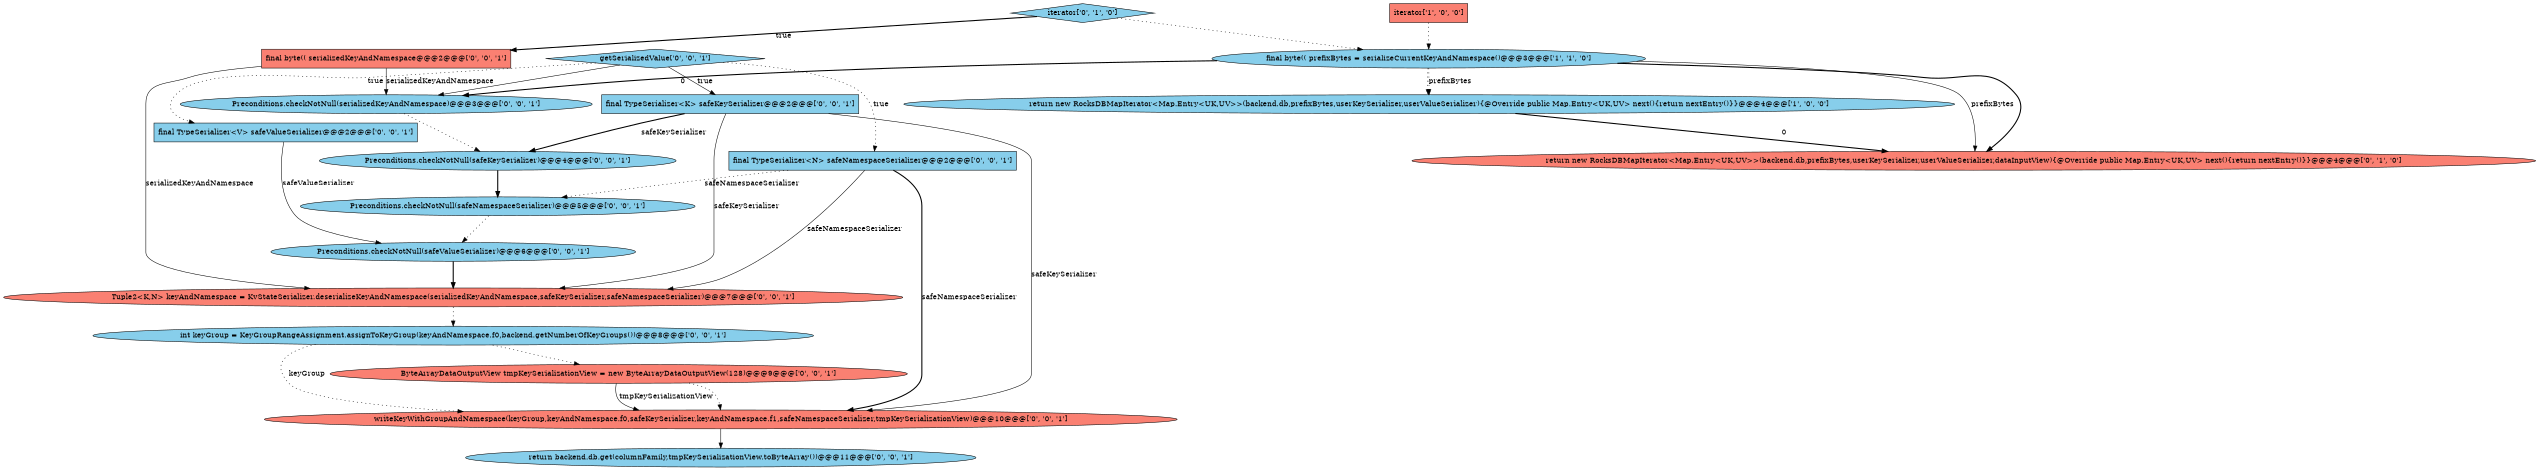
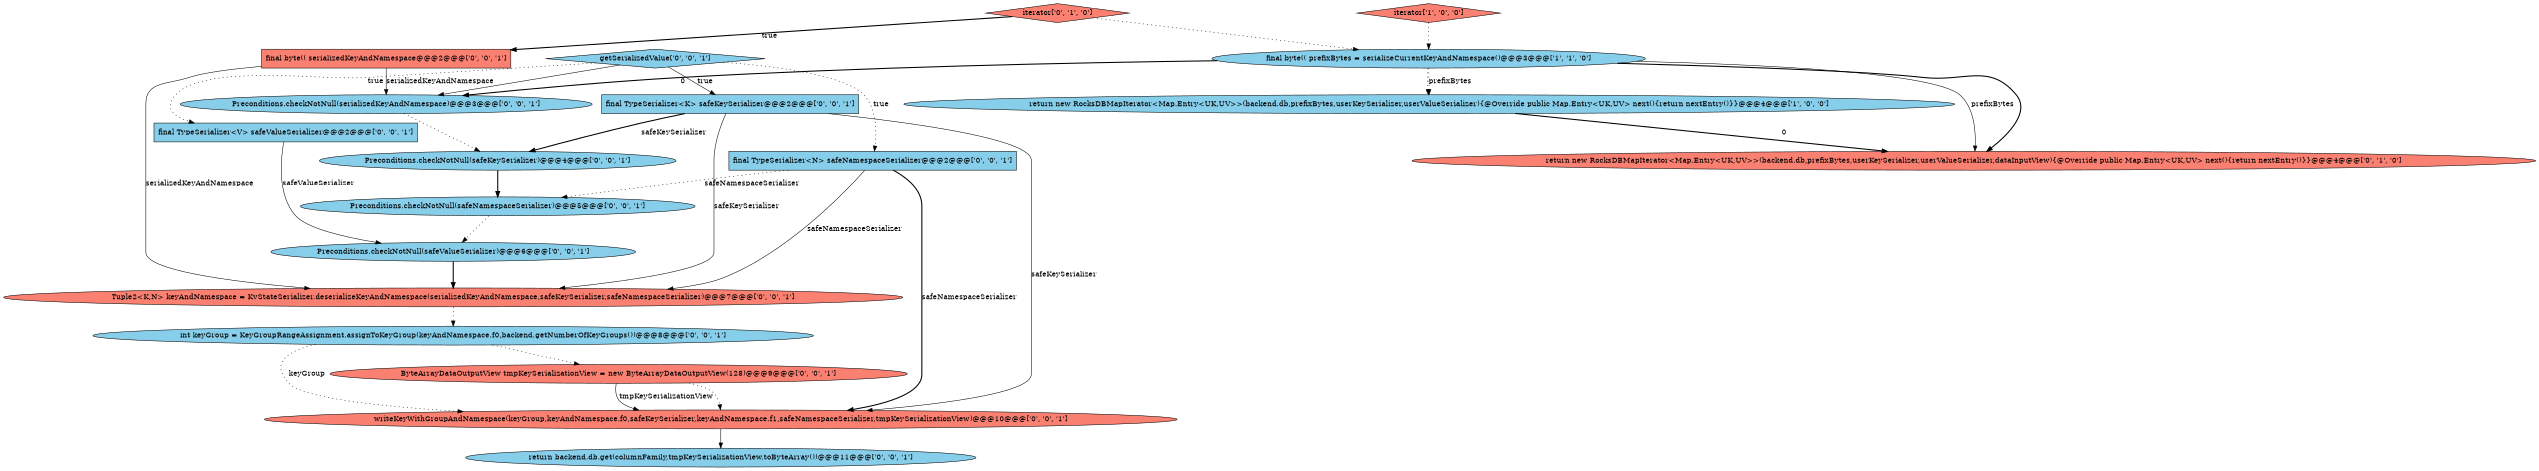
(1083, 13) -> (1057, 13)
(1429, 13) -> (1429, 13)
